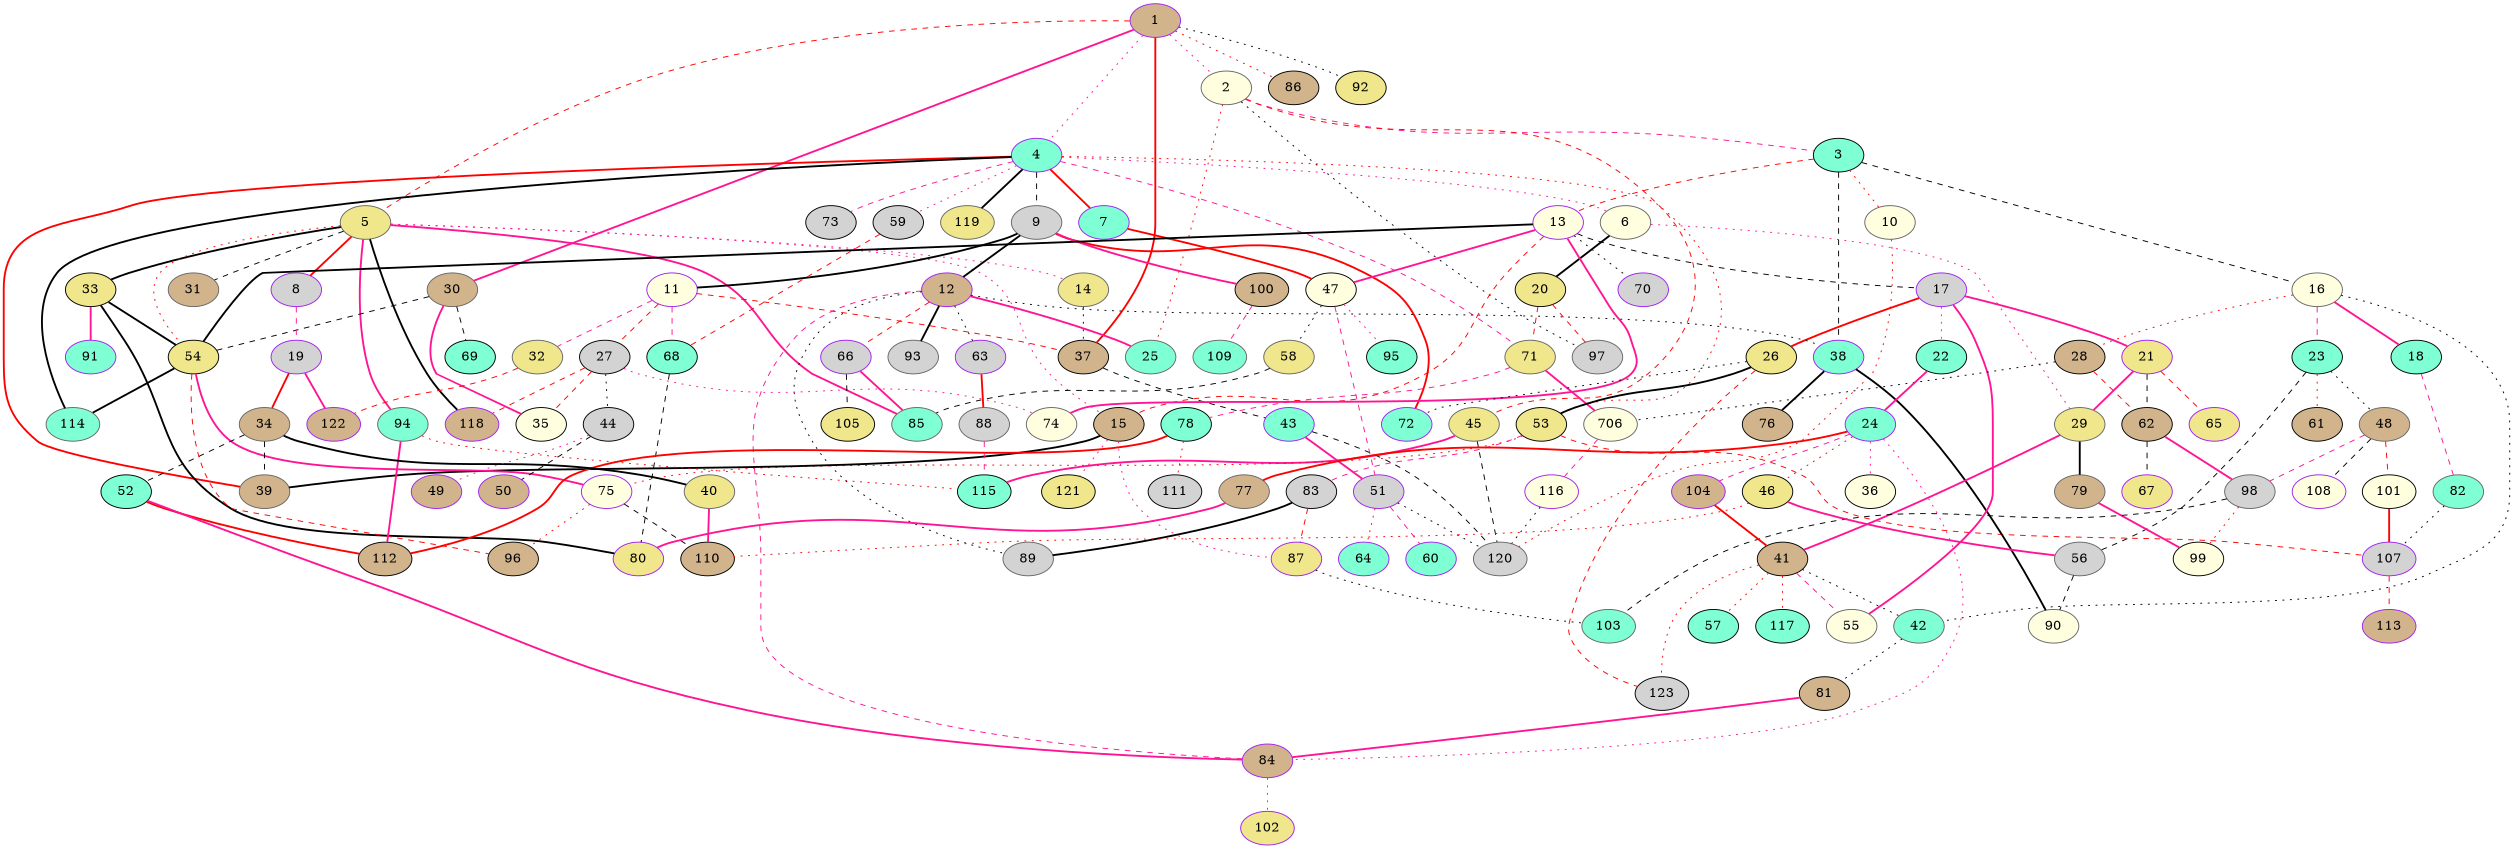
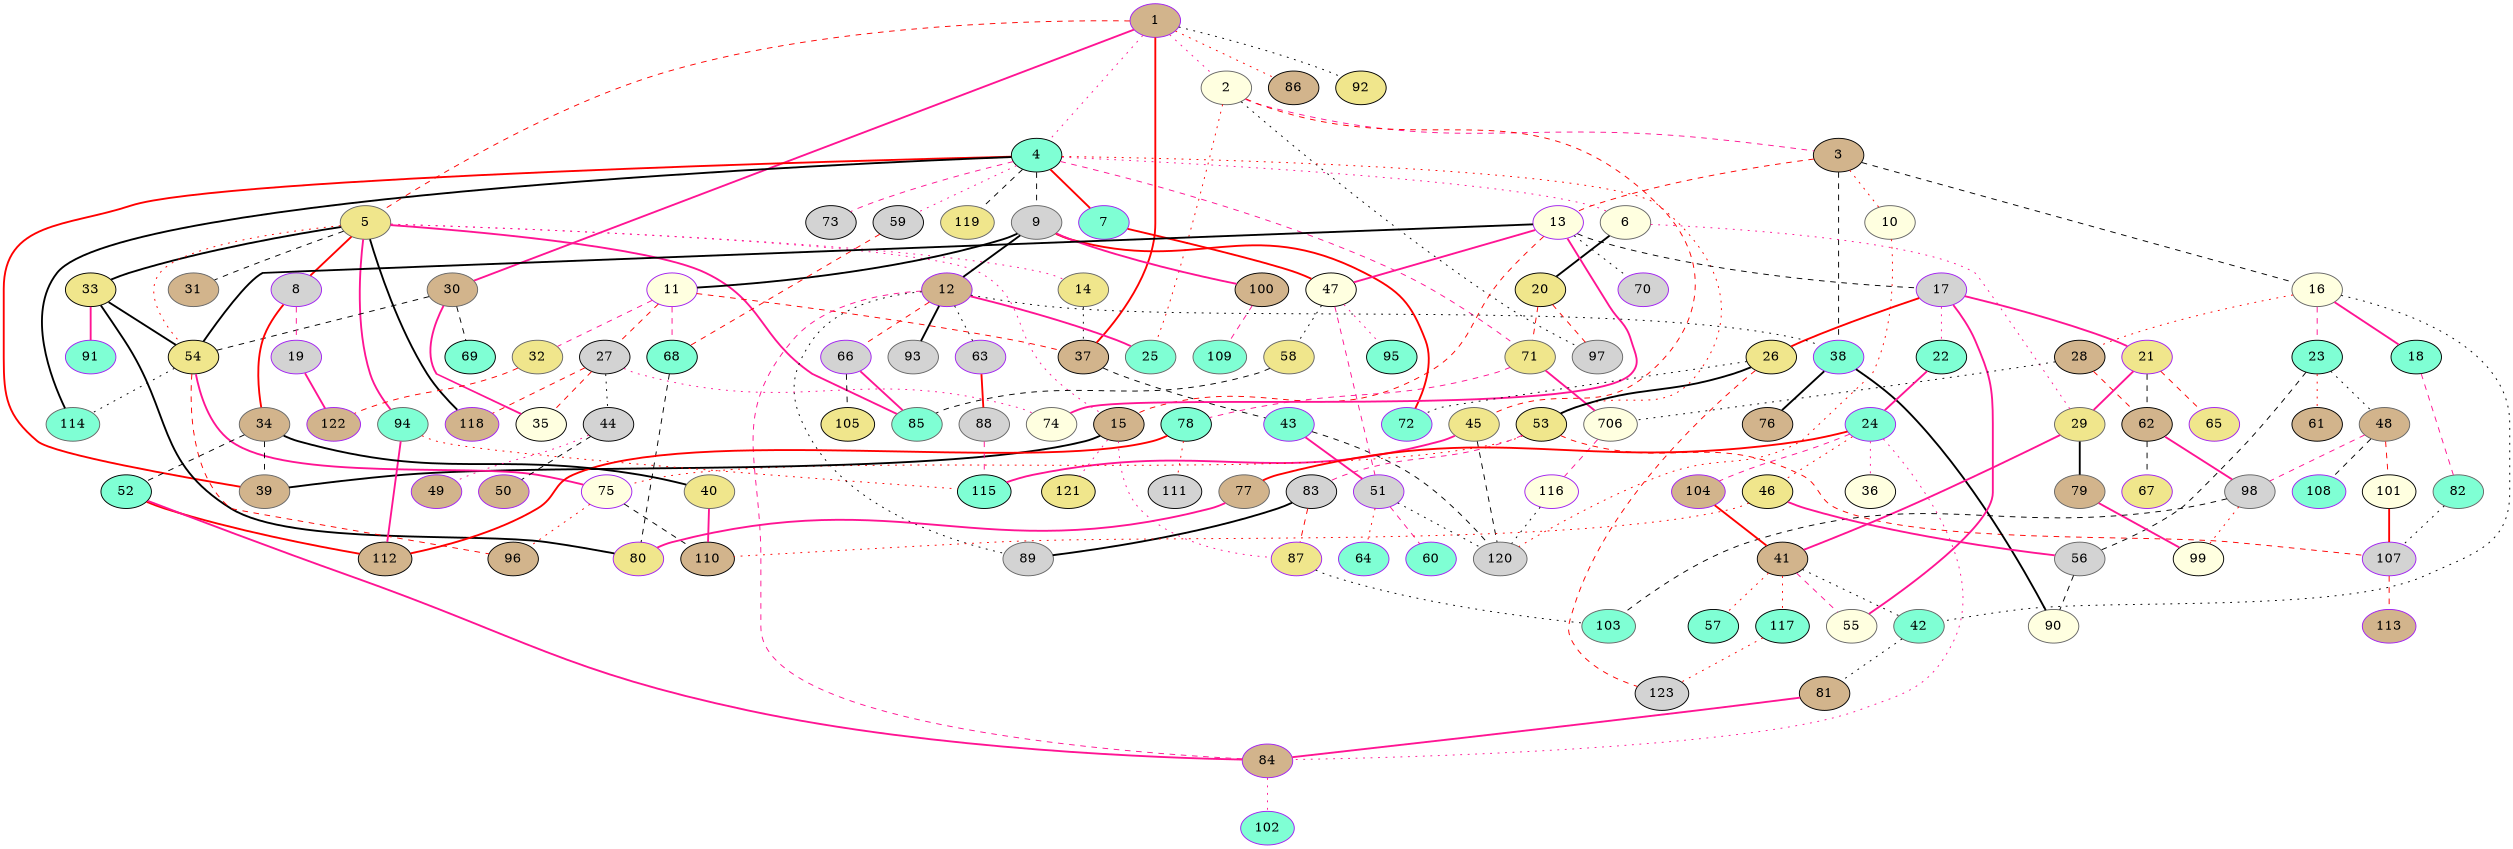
(1037, 155) -> (1037, 155)
(1839, 155) -> (1839, 155)
(1002, 189) -> (1002, 189)
(134, 391) -> (134, 391)
(281, 391) -> (260, 353)
(2319, 492) -> (2319, 492)
(1687, 602) -> (1722, 660)
(1267, 828) -> (1267, 828)
